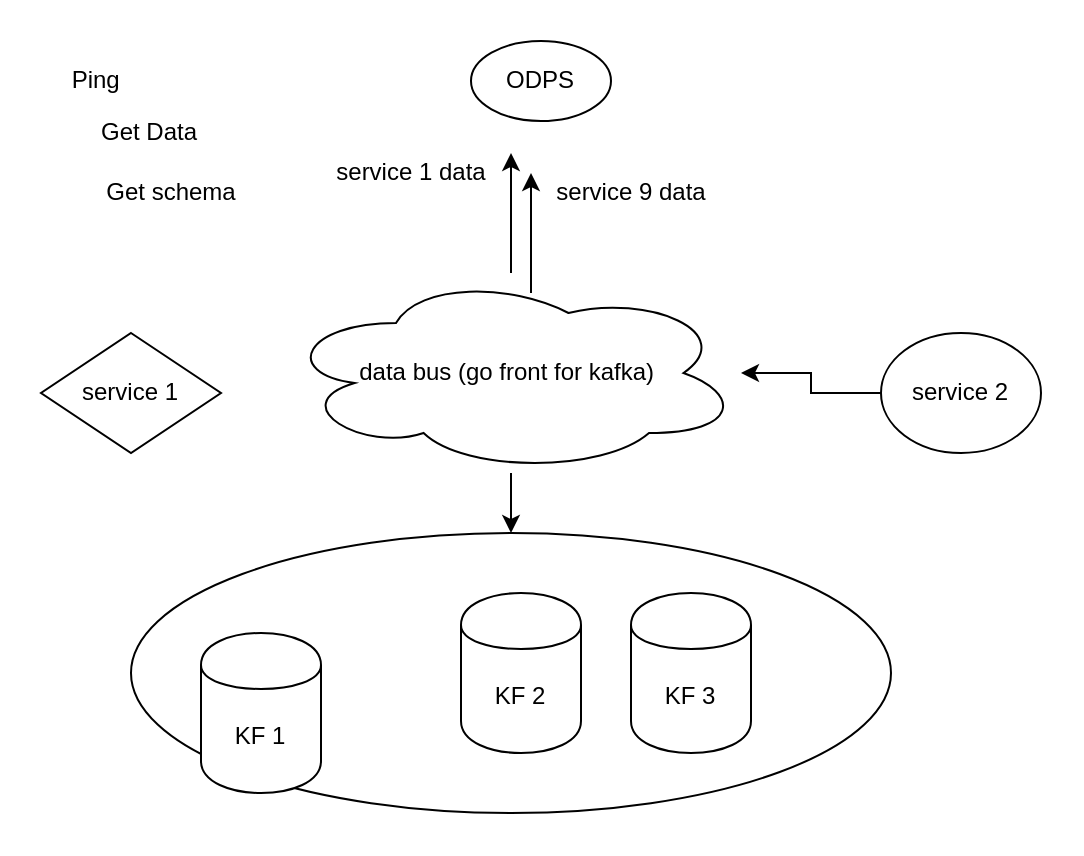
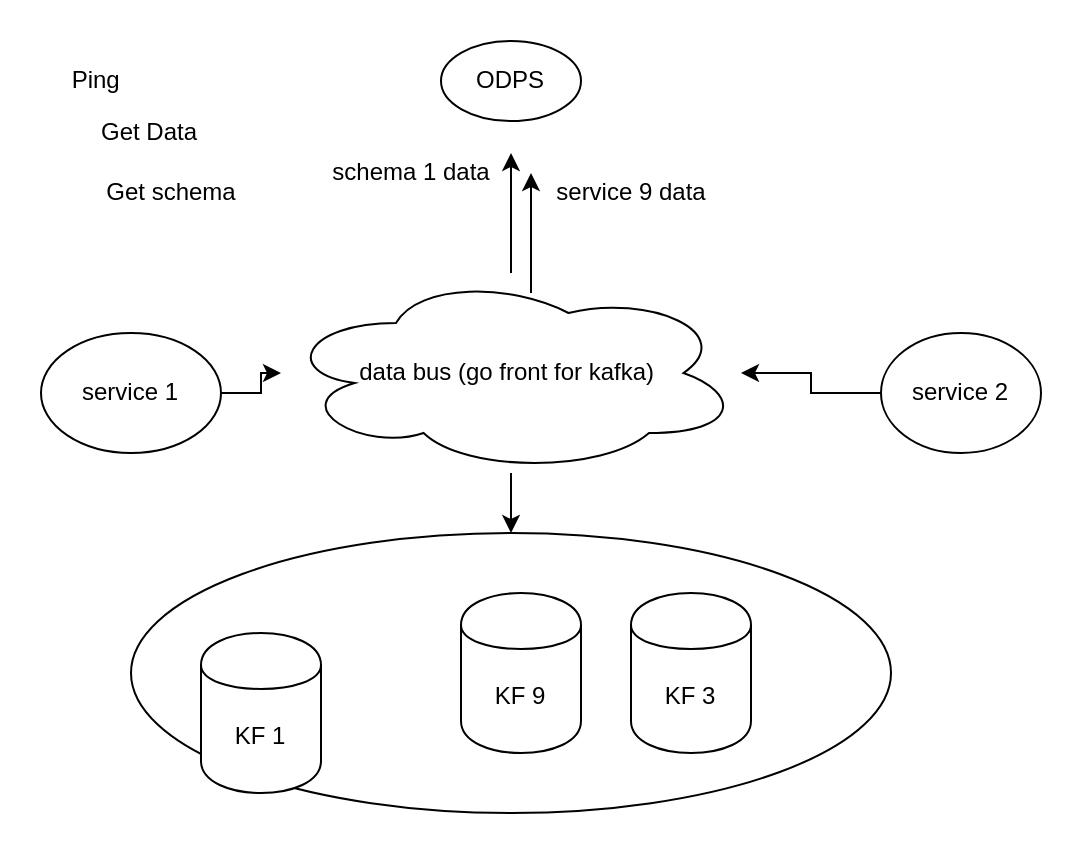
(541, 81) -> (511, 81)
(412, 173) -> (412, 173)
(131, 393) -> (131, 393)
none -> (254, 393)
(521, 697) -> (521, 697)
